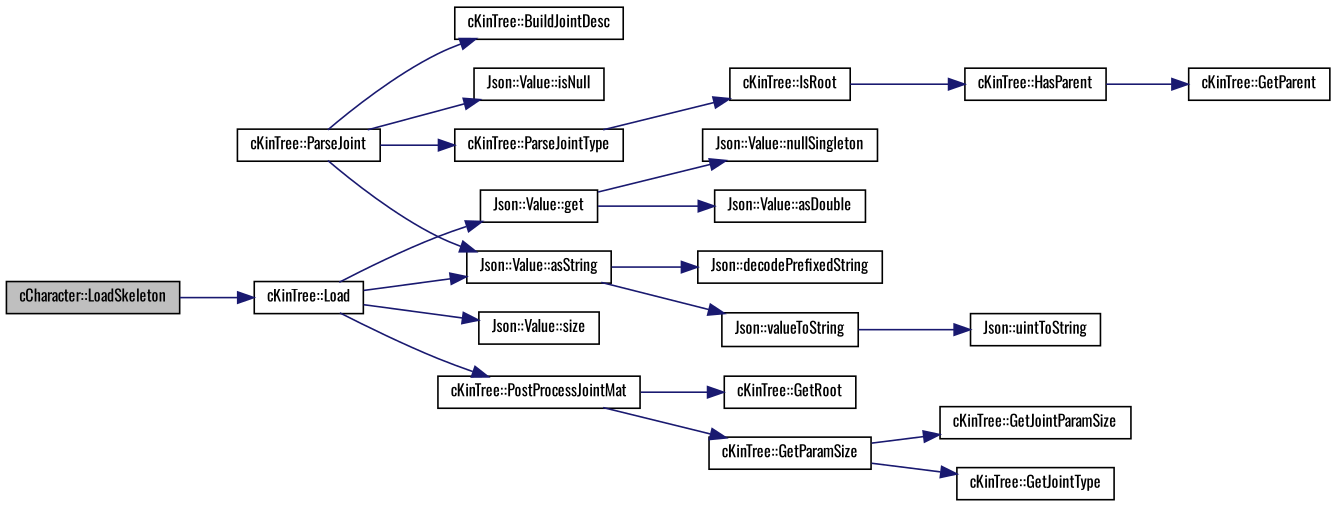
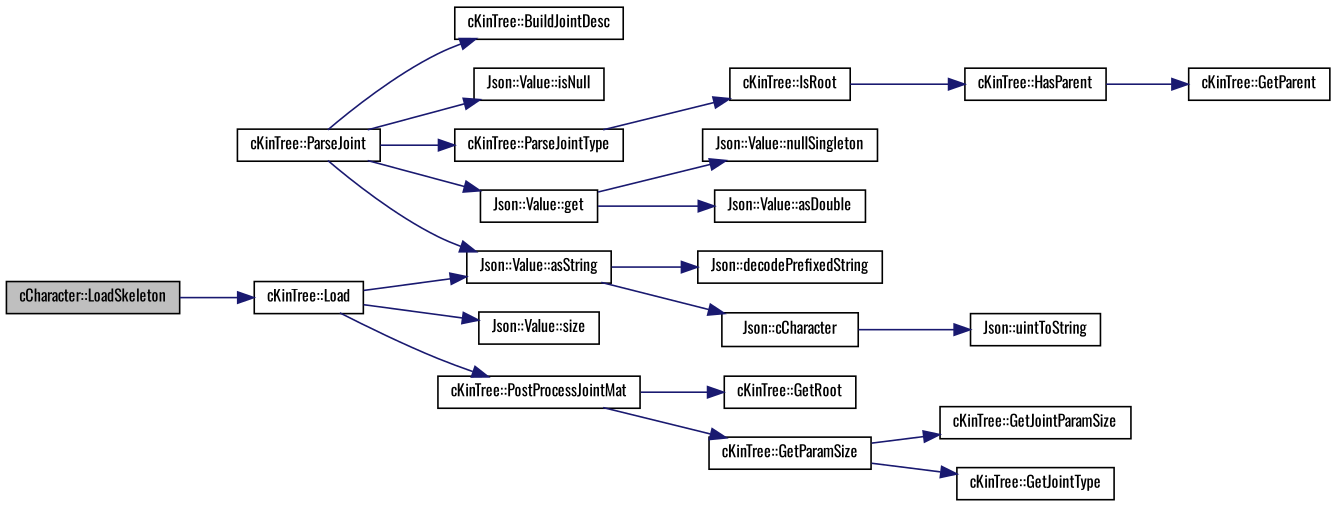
(402, 252) -> (416, 174)
(790, 330) -> (790, 330)
